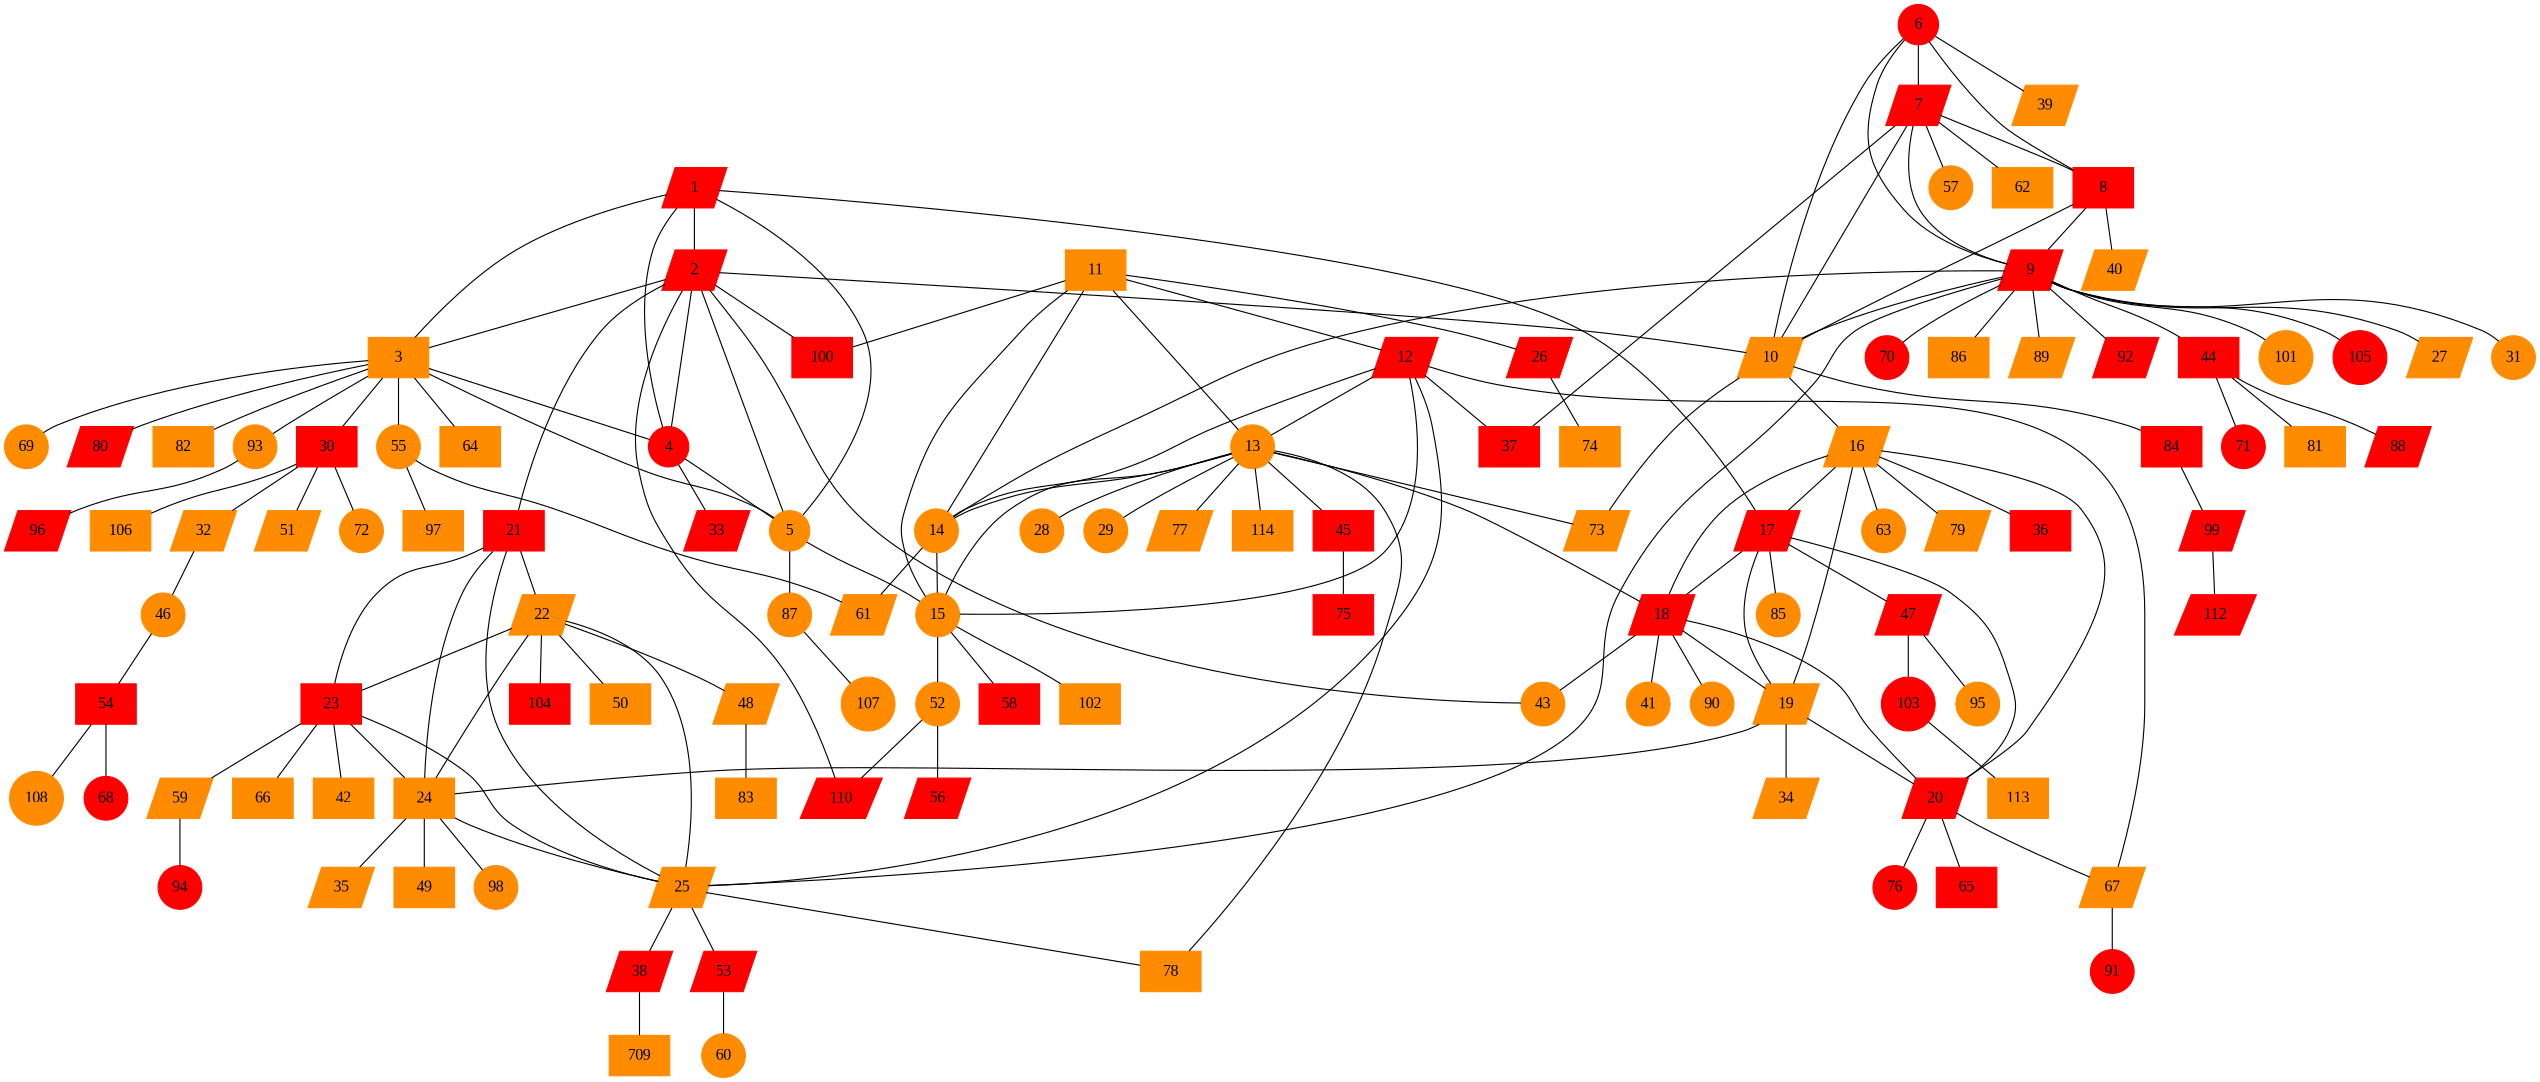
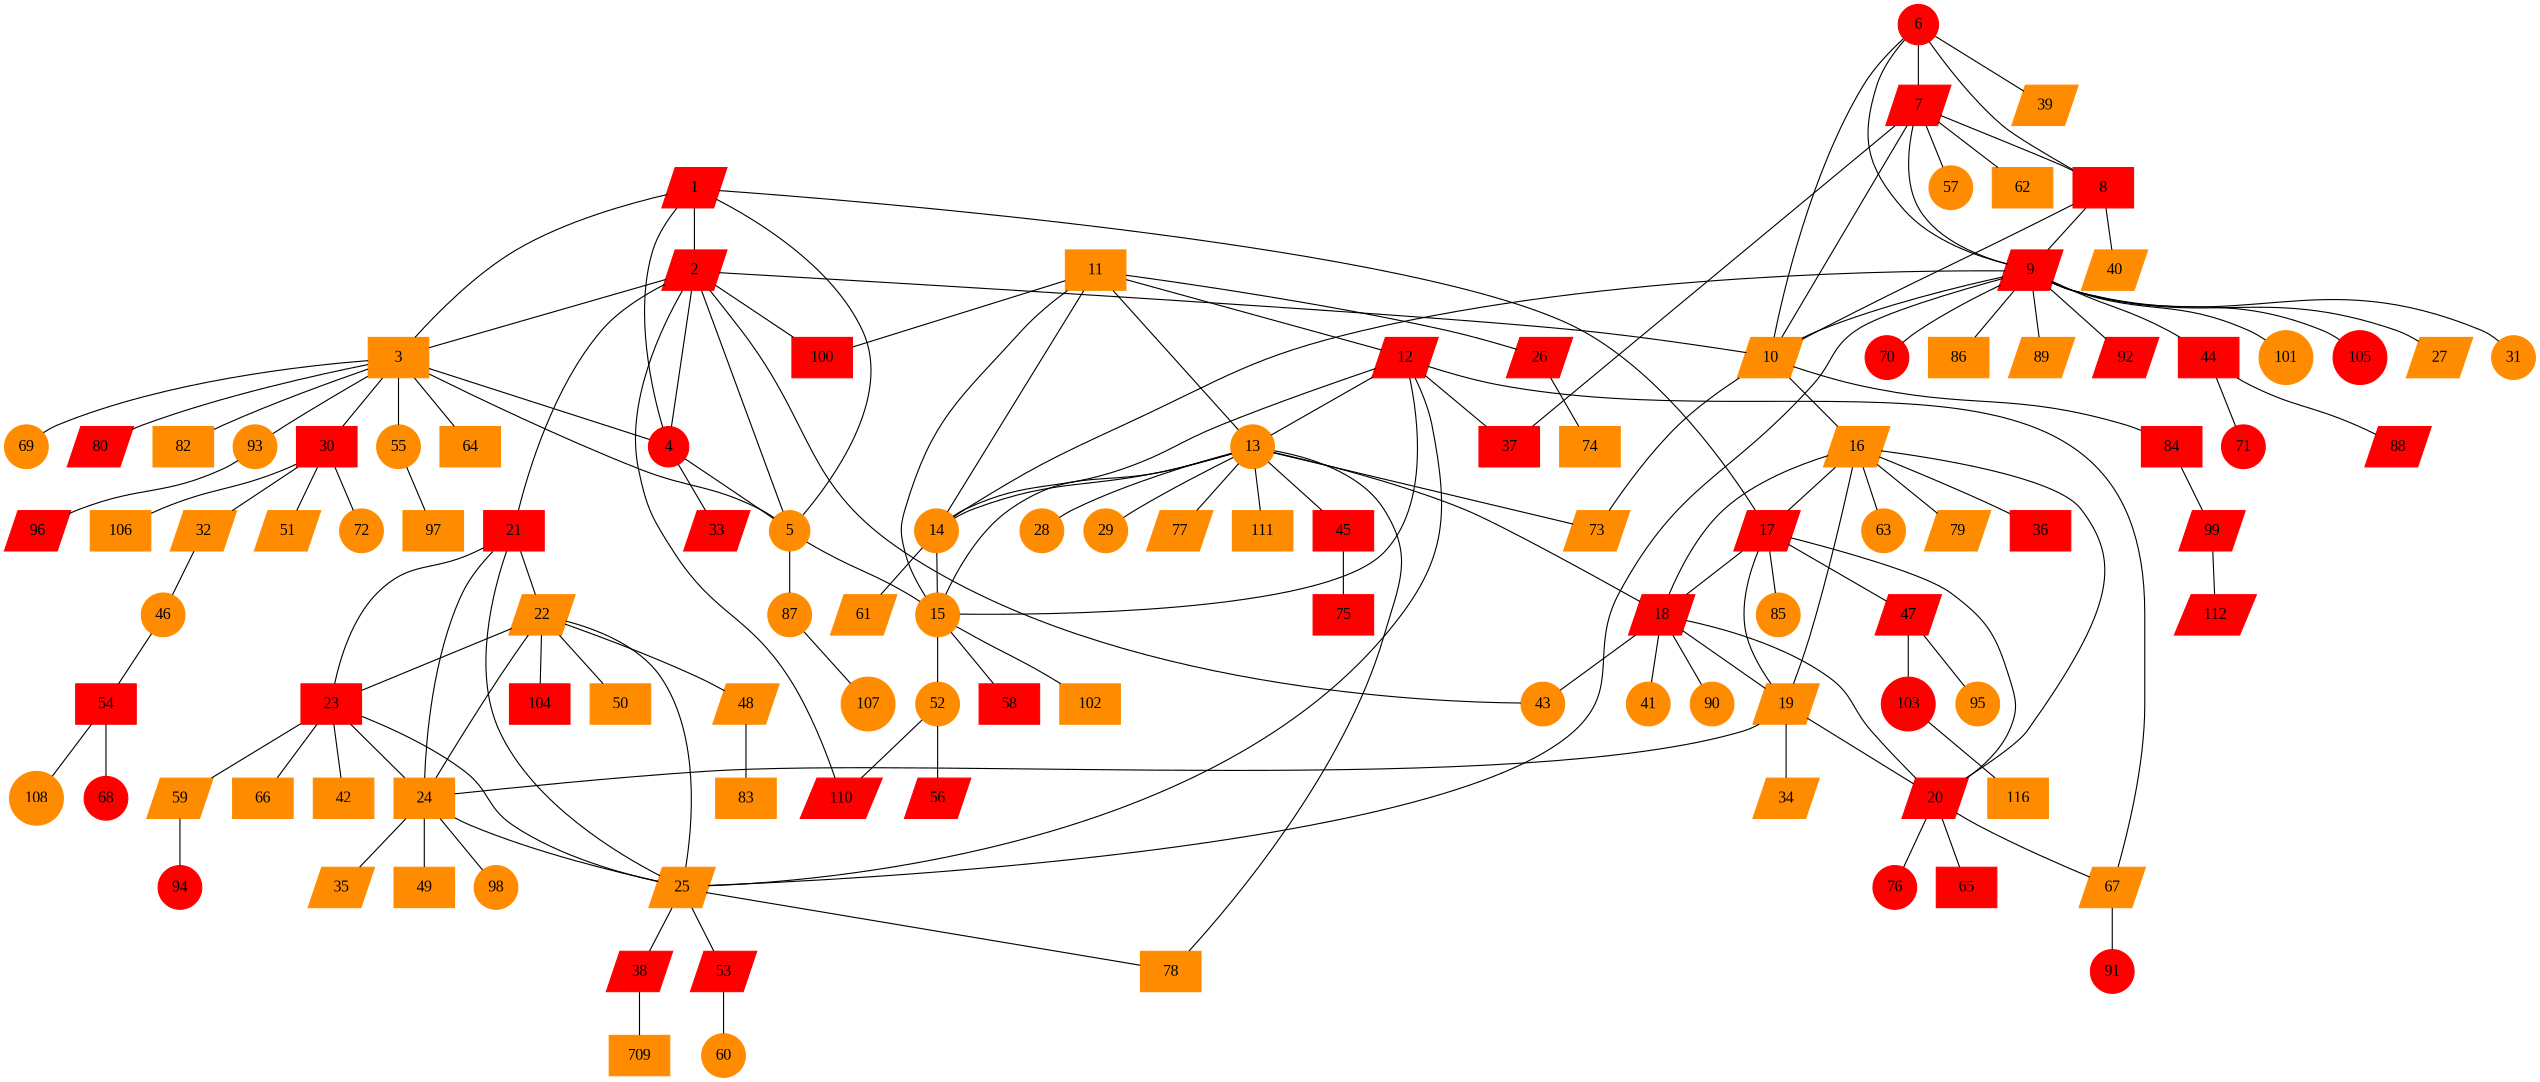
(2315, 447) -> none
(1263, 531) -> (1263, 531)
(627, 536) -> none
(2018, 798) -> (2018, 798)
